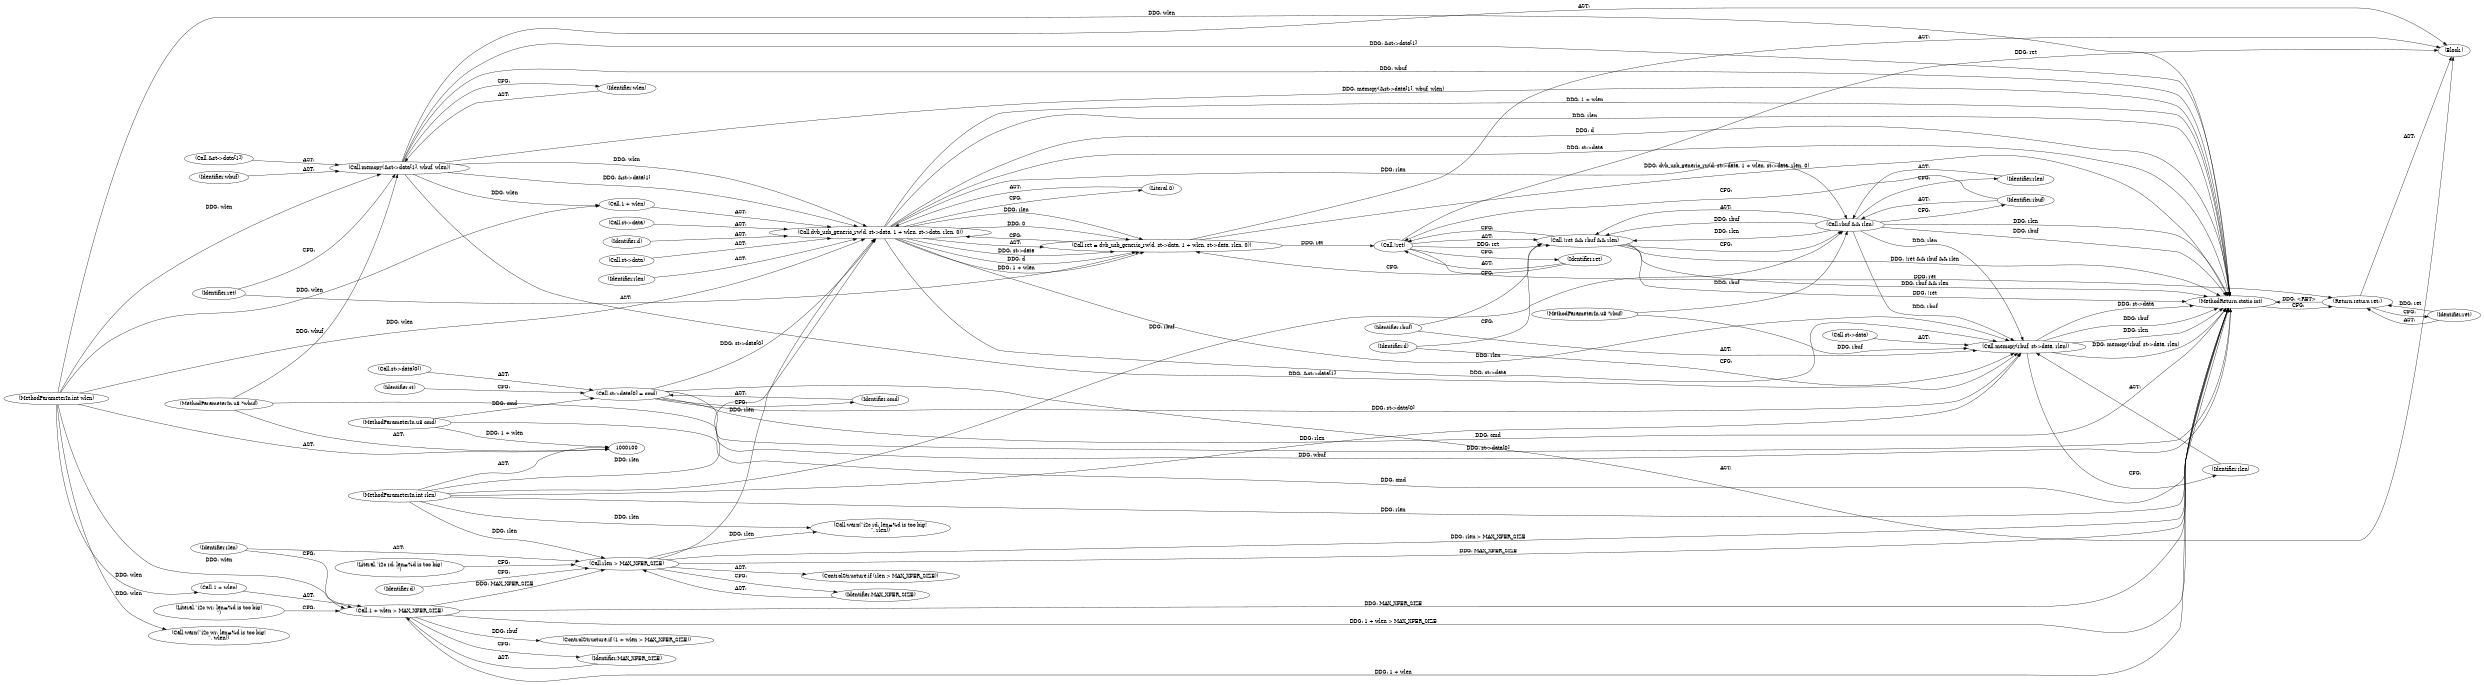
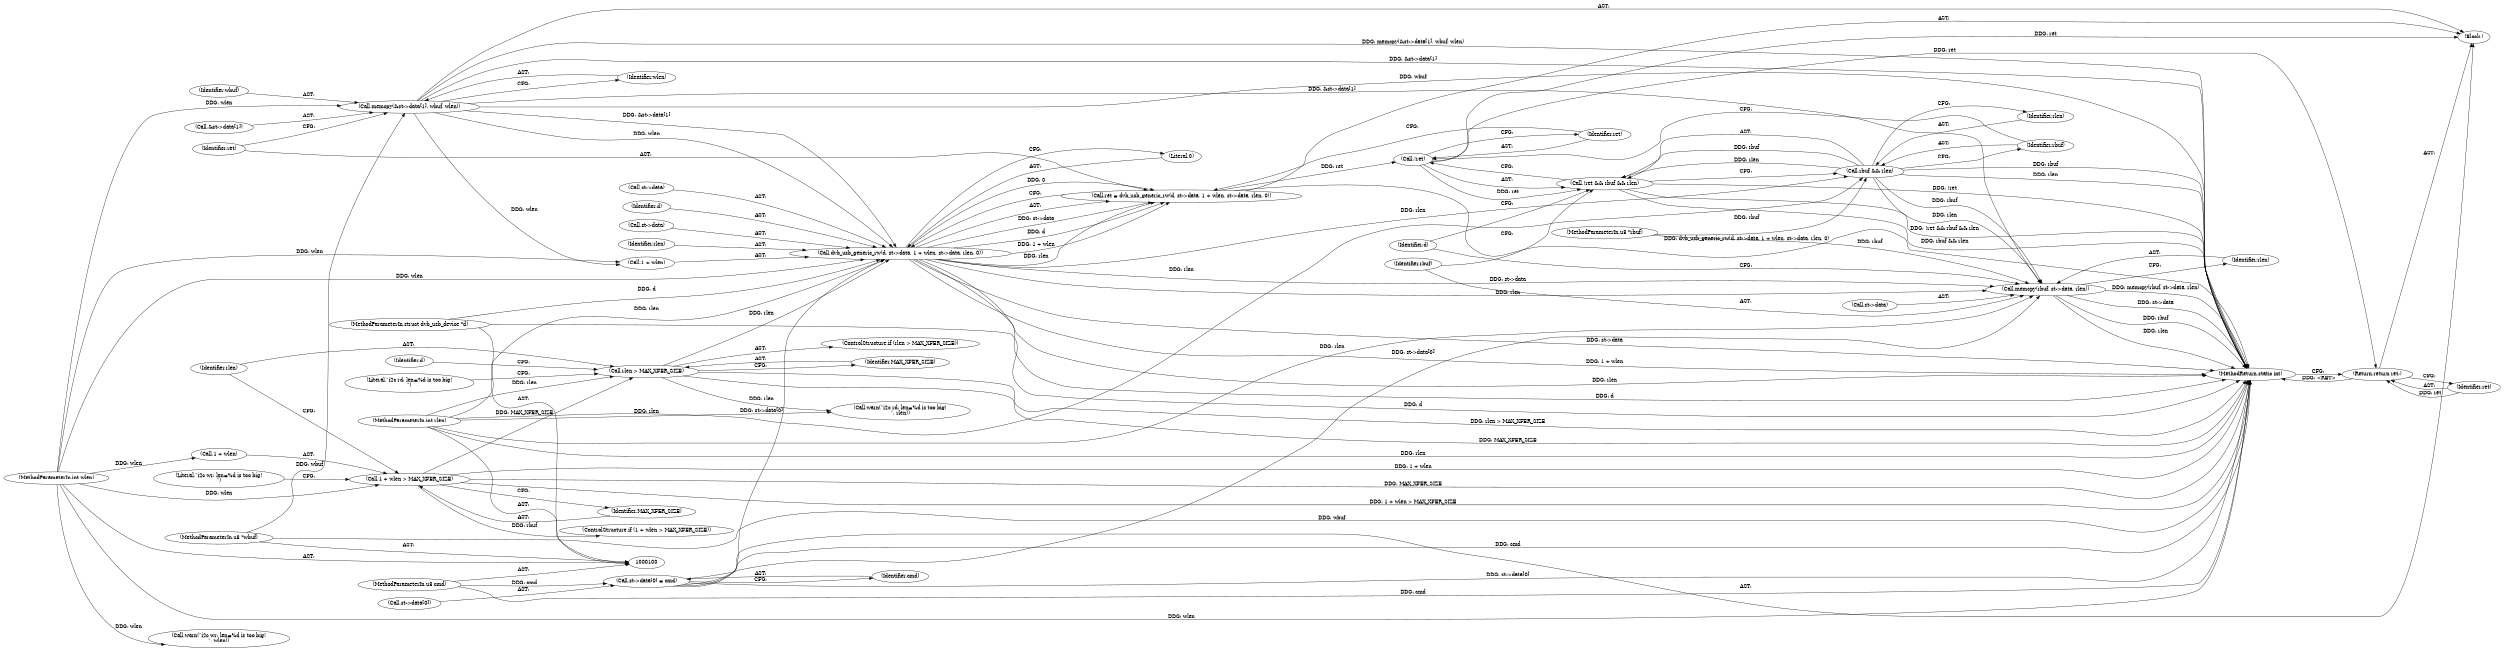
none -> (409, 325)
(1162, 327) -> (1181, 270)
(400, 388) -> none
(505, 434) -> (524, 570)
